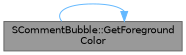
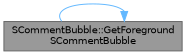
(93, 36) -> (93, 36)
